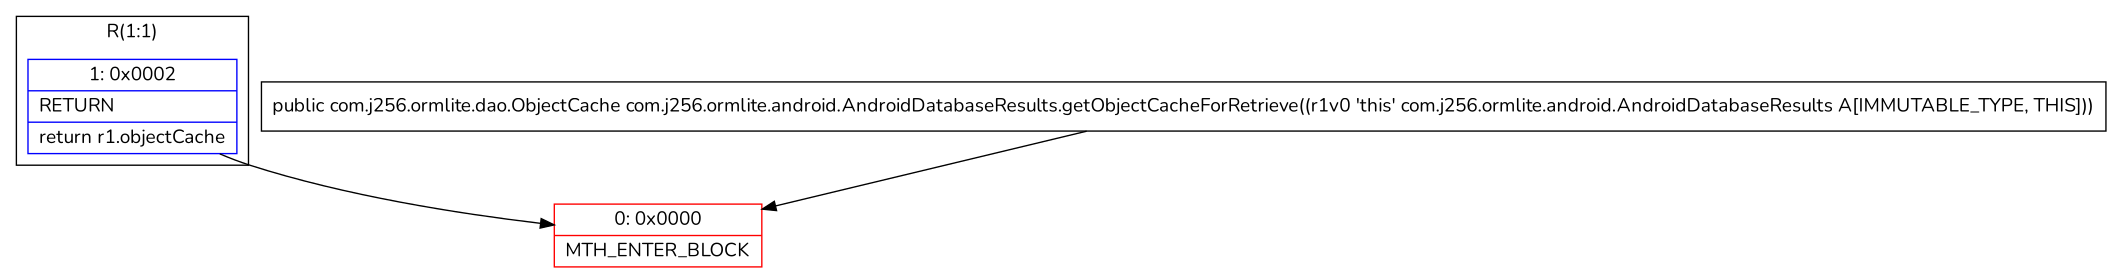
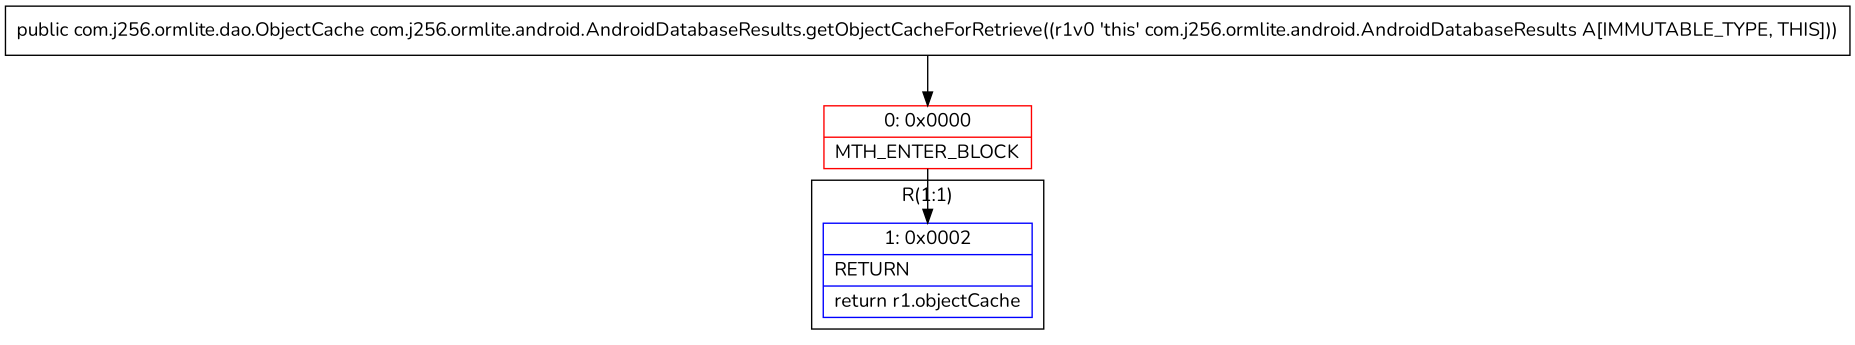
(378, 198) -> (928, 189)
